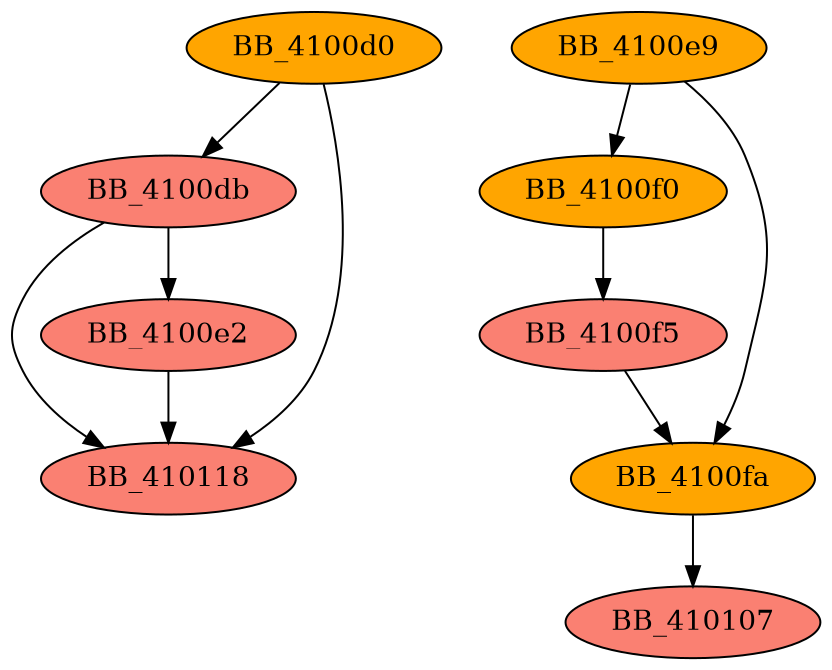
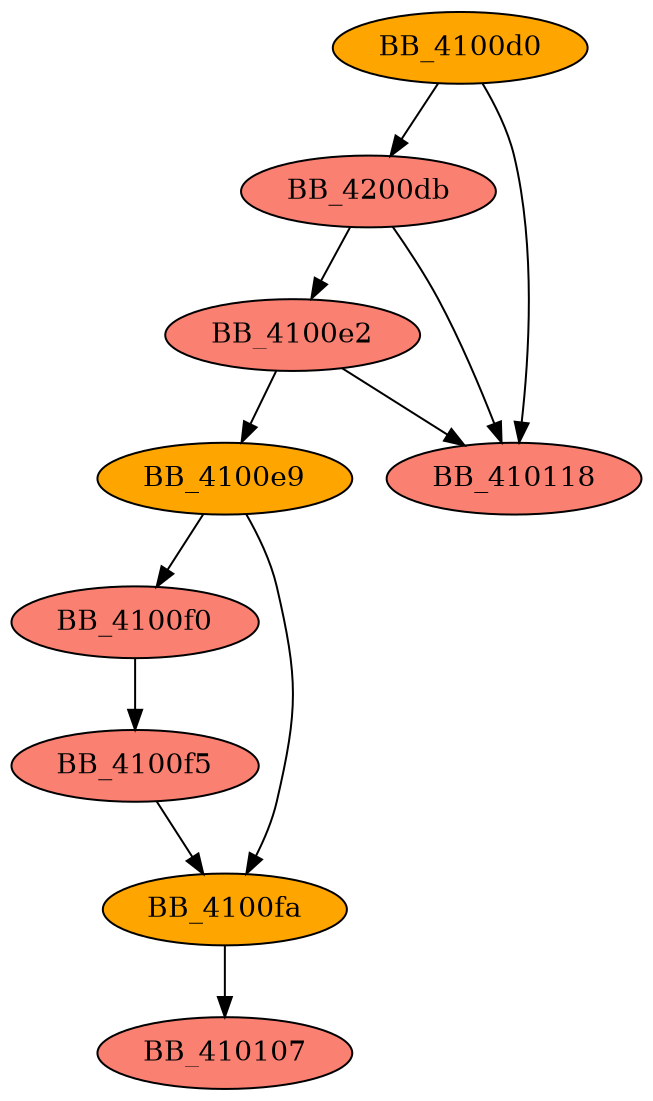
(168, 191) -> (368, 191)
(603, 191) -> (135, 622)
none -> (263, 397)
